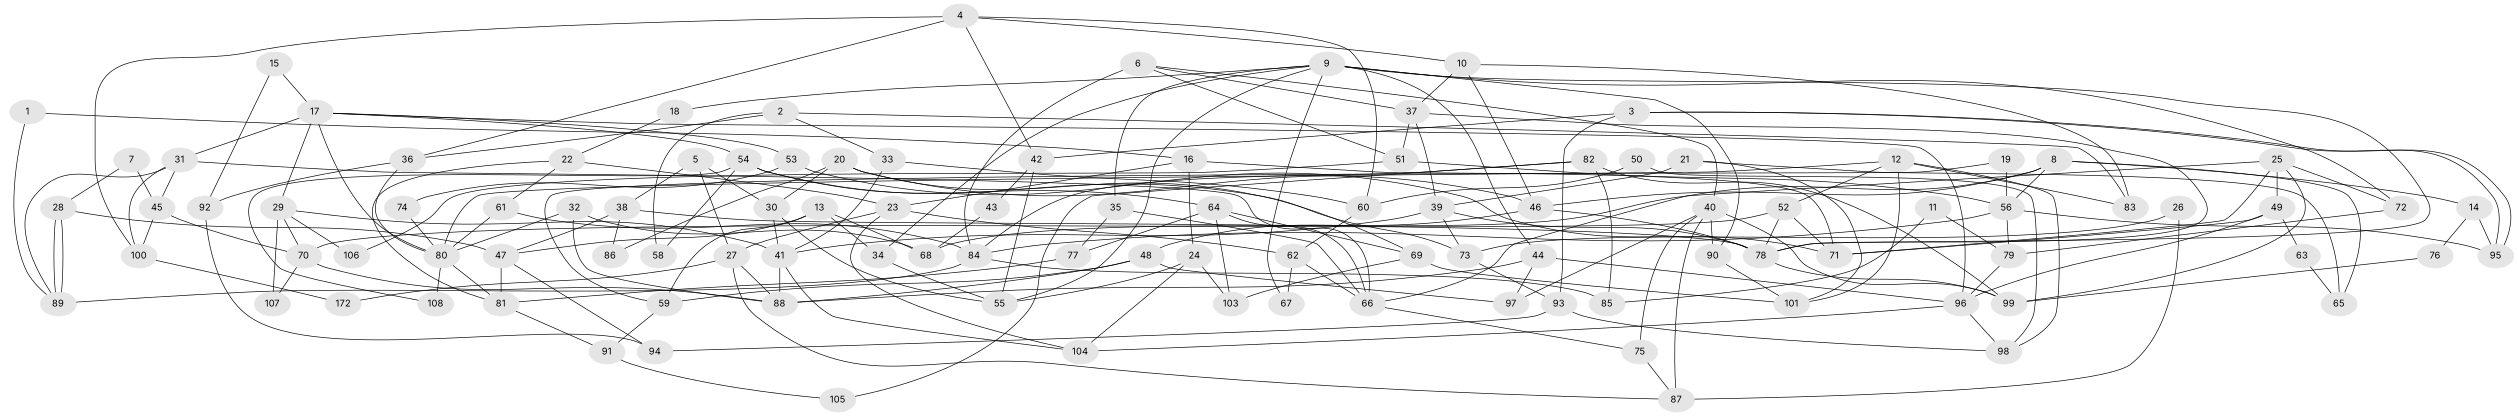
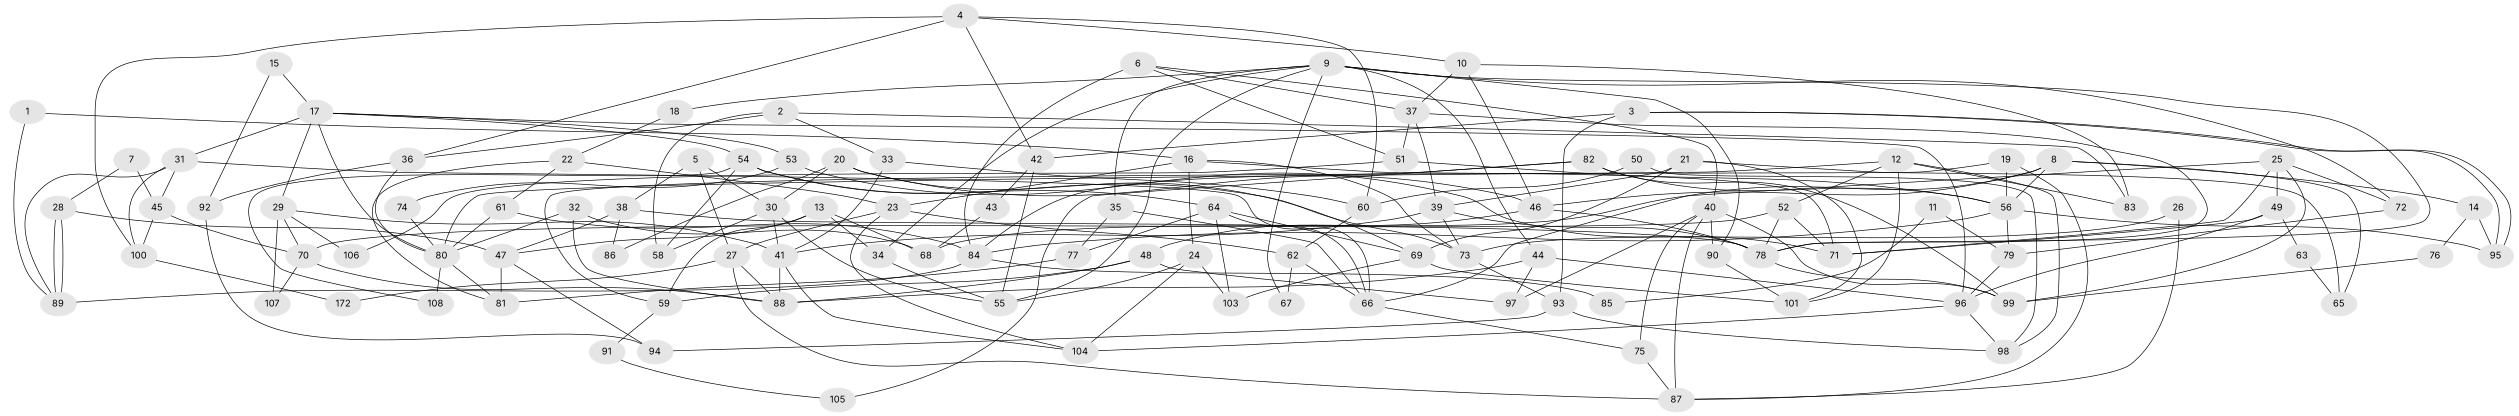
none -> (1353, 182)
none -> (1592, 208)
none -> (715, 232)
(1612, 246) -> (1698, 188)
(554, 328) -> none
none -> (1986, 378)
